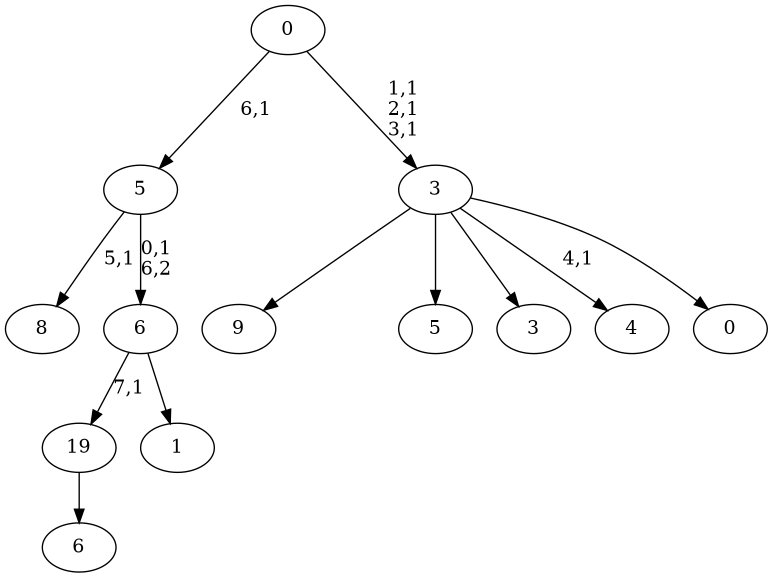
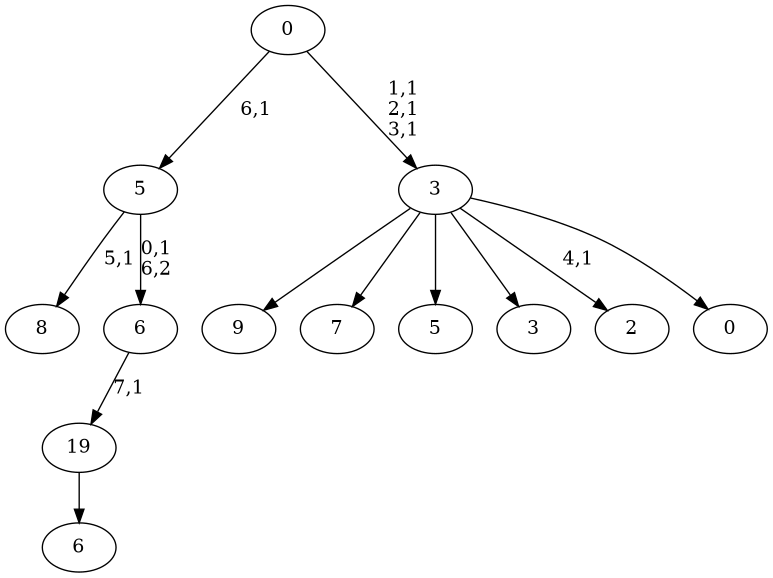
none -> (337, 329)
(632, 329) -> (632, 329)
(177, 448) -> none
